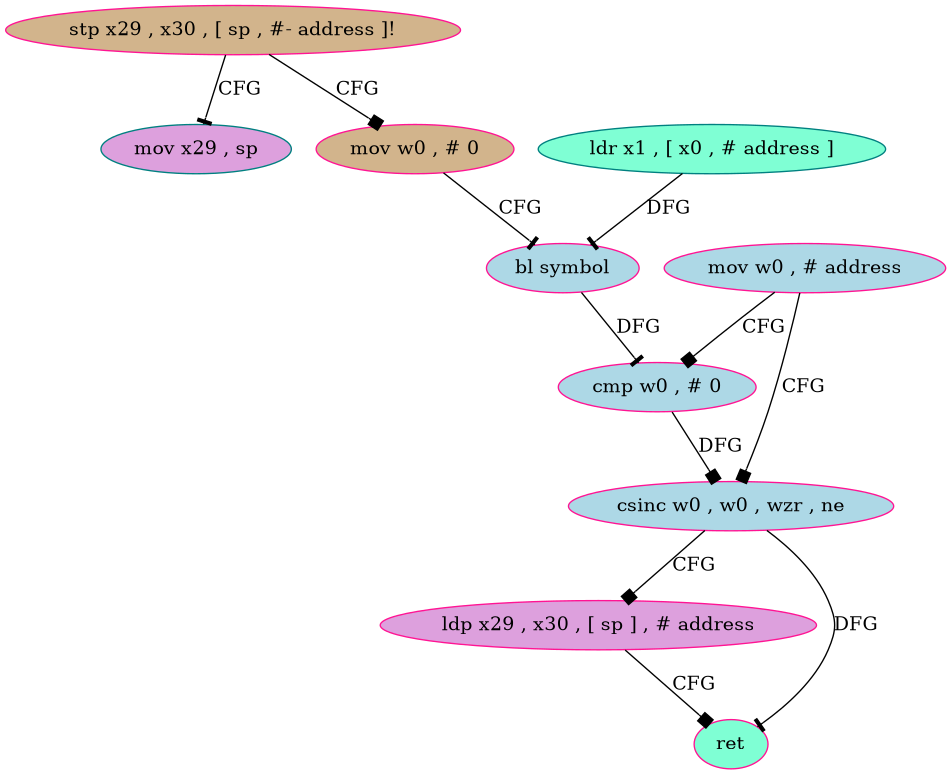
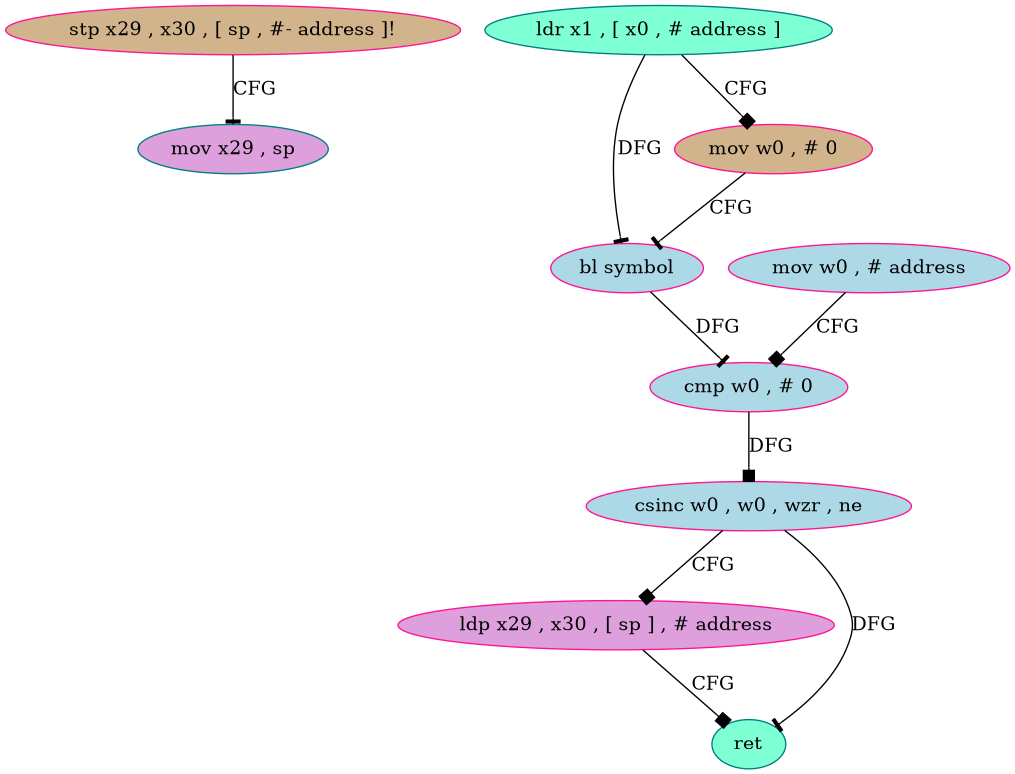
(319, 86) -> (711, 85)
(777, 382) -> none
(731, 744) -> (749, 744)
